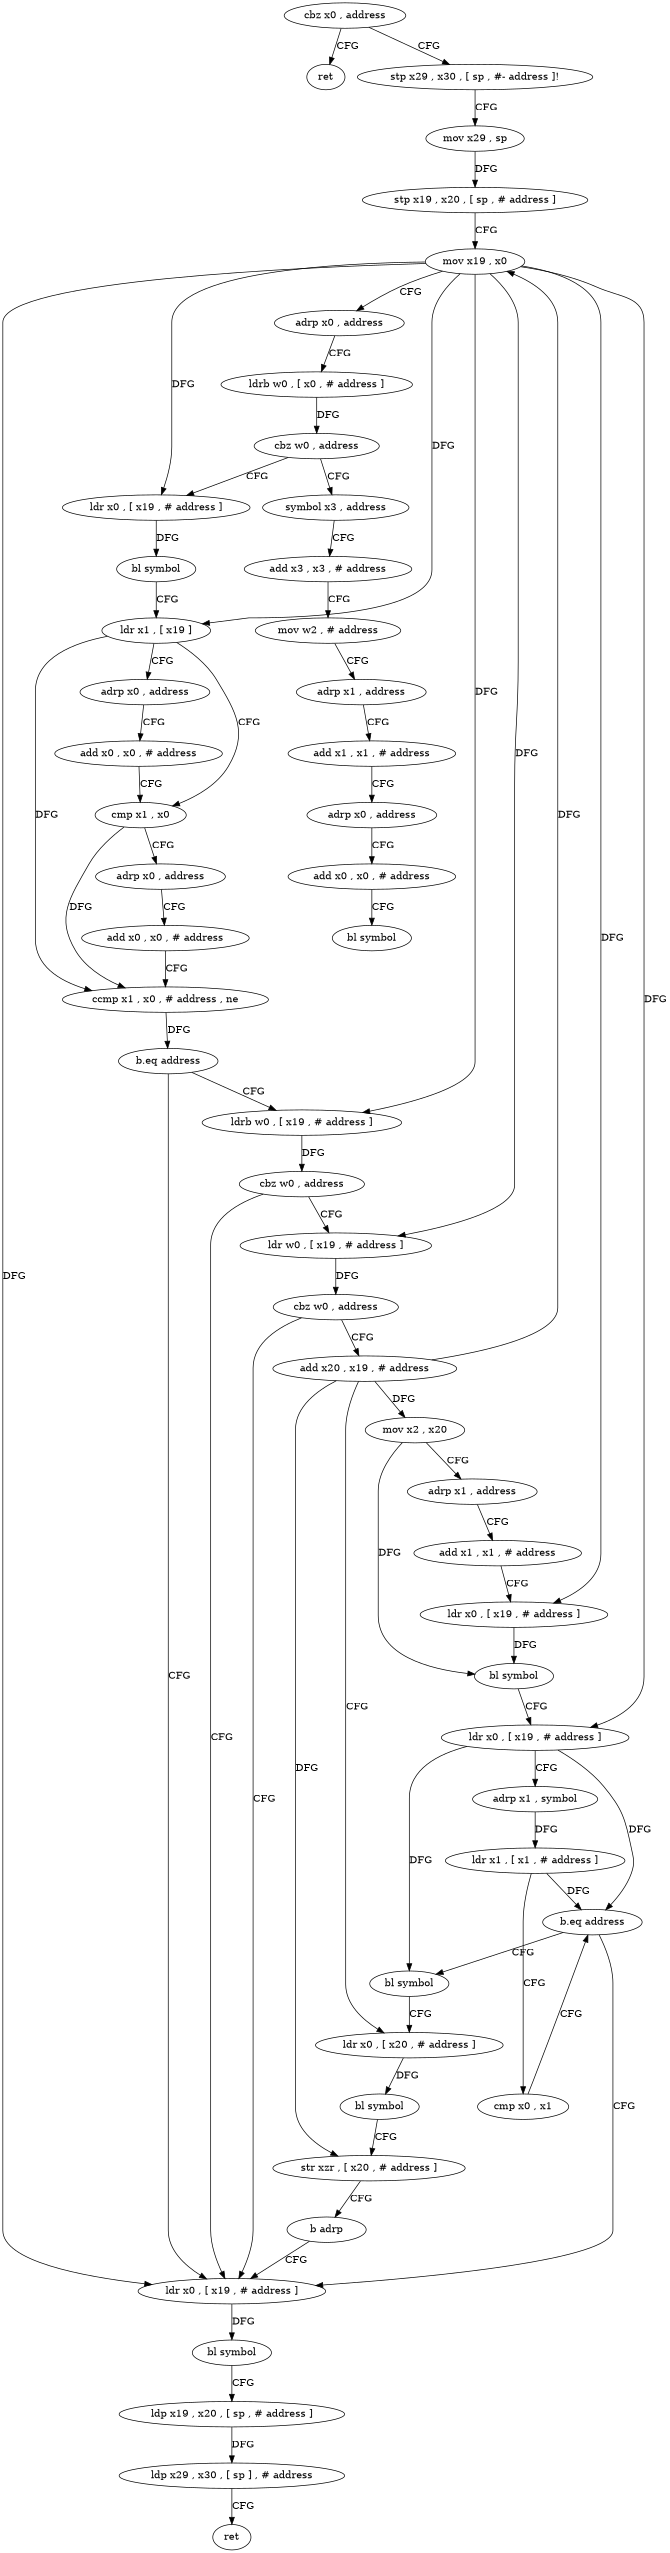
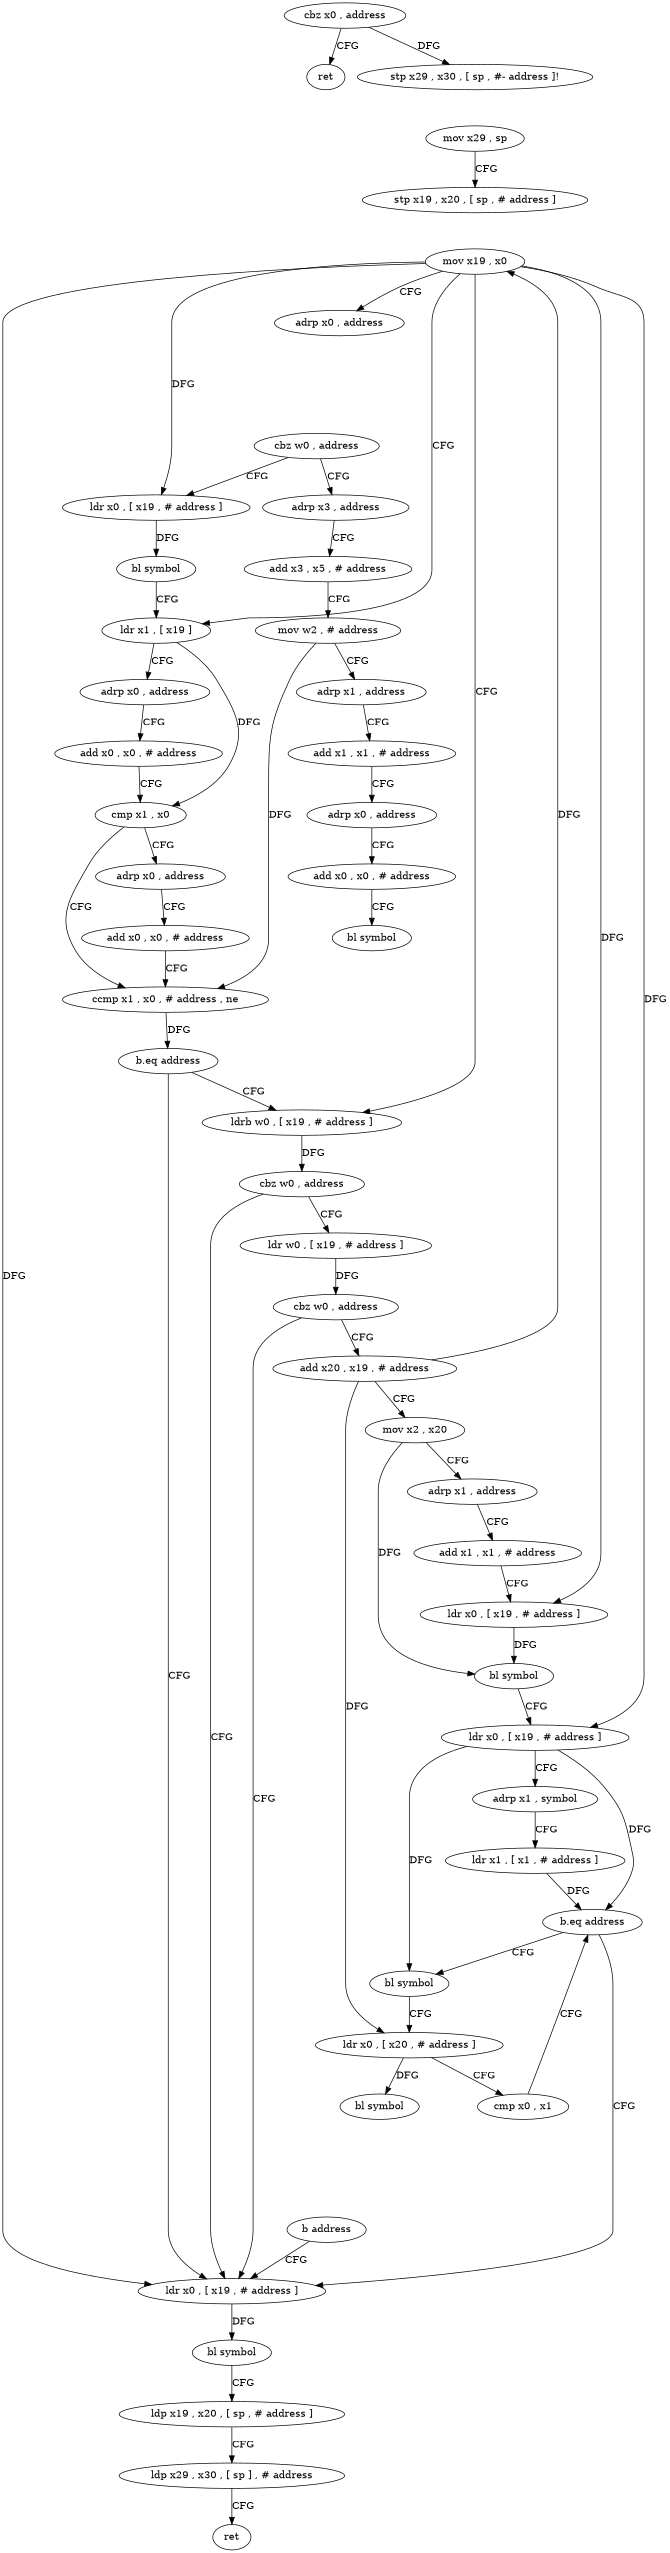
(429, 46) -> (429, 46)
(475, 104) -> none
(486, 169) -> (486, 169)
(475, 227) -> none
(317, 385) -> none
(444, 446) -> (444, 446)
(336, 508) -> (336, 508)
(328, 569) -> (328, 569)
(487, 692) -> (487, 692)
(249, 723) -> (249, 723)
(515, 788) -> none
(35, 804) -> (269, 820)
(81, 907) -> (81, 907)
(404, 1399) -> (404, 1399)
(357, 1707) -> (357, 1707)
(546, 1830) -> (546, 1830)
(523, 1980) -> (464, 2075)
(369, 2168) -> none
(327, 2230) -> (327, 2230)
(243, 2445) -> (243, 2445)
